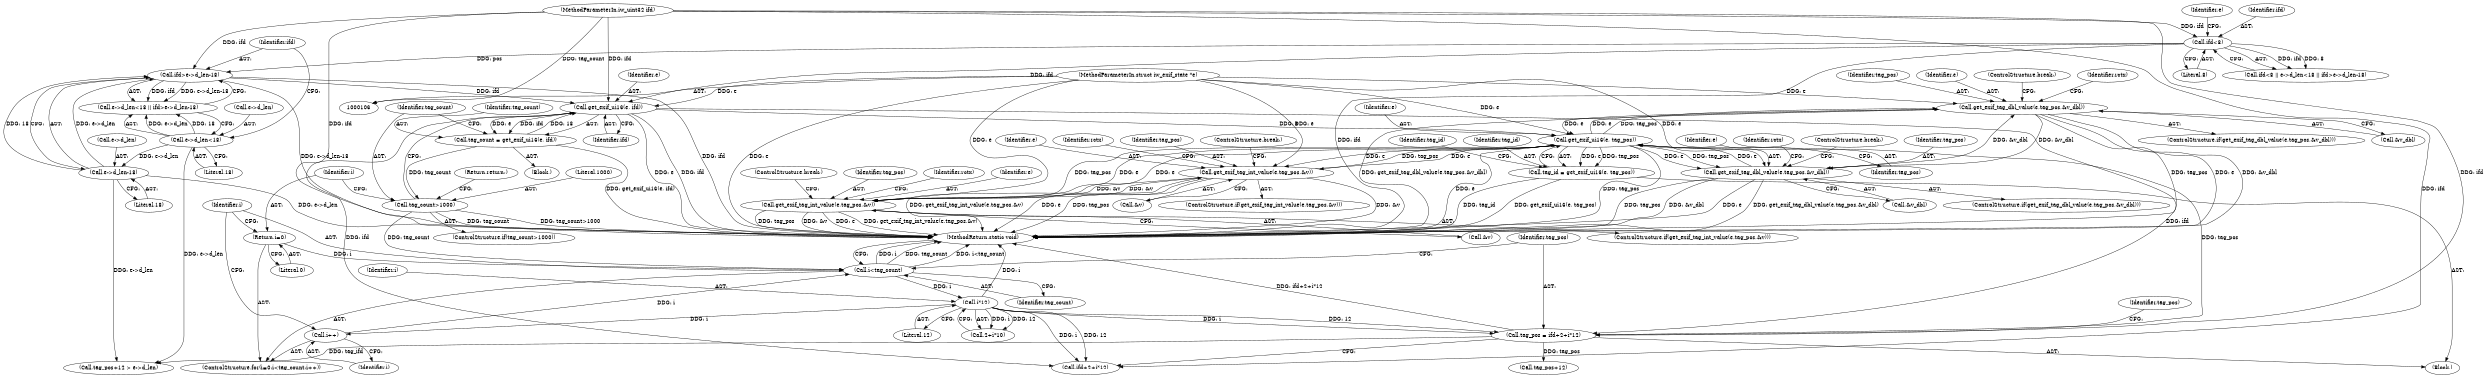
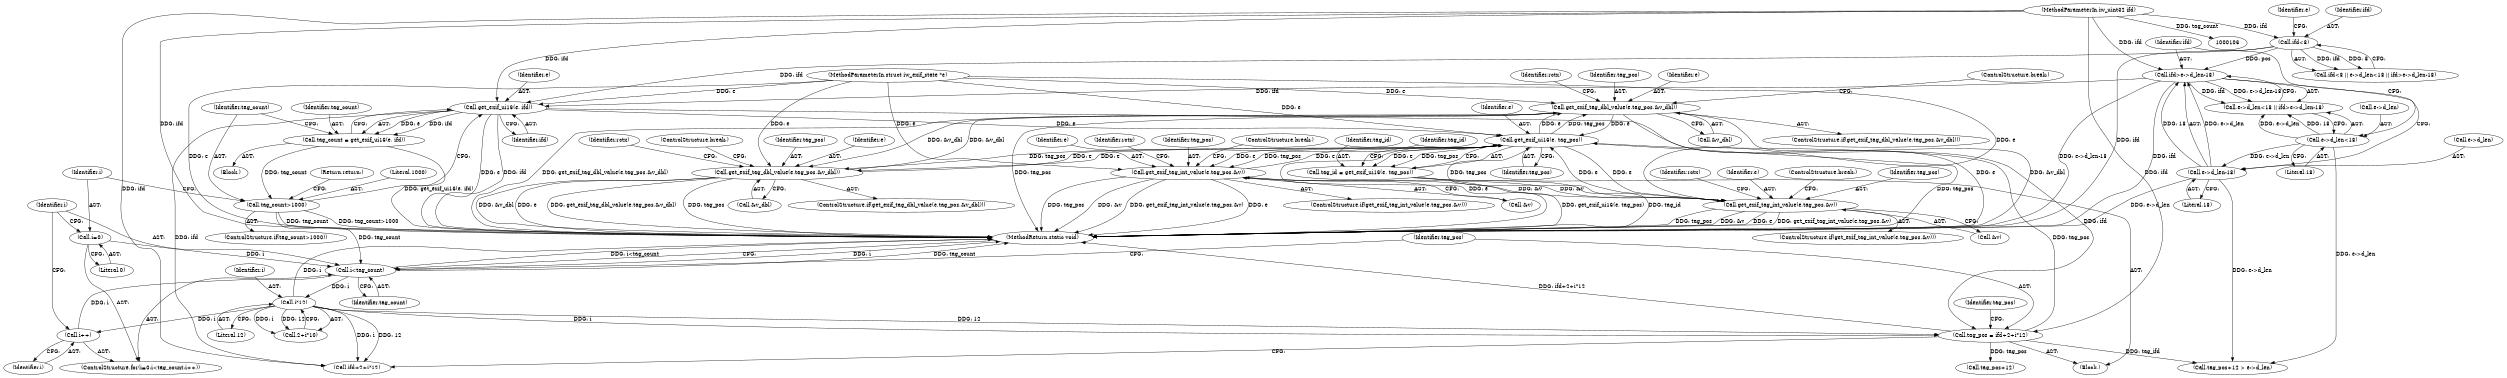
(2194, 75) -> none
(649, 94) -> none
(562, 124) -> (361, 124)
(270, 238) -> (90, 238)
